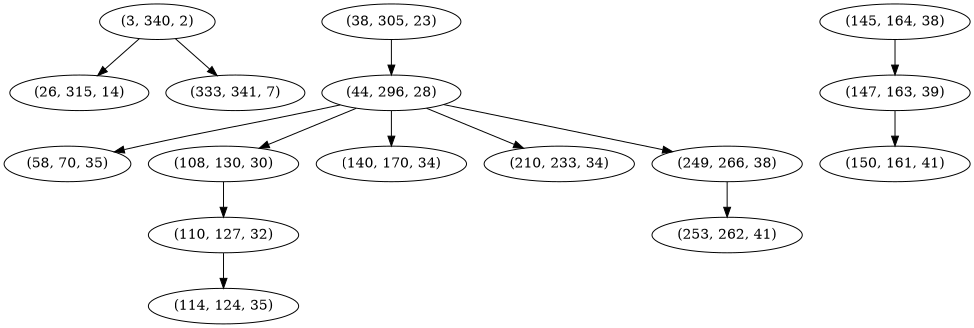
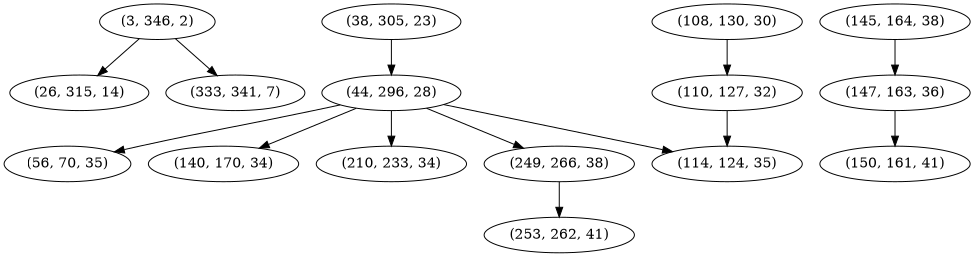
(157, 22) -> (157, 22)
(895, 93) -> (895, 93)
(312, 126) -> (553, 127)
(67, 164) -> (67, 164)
